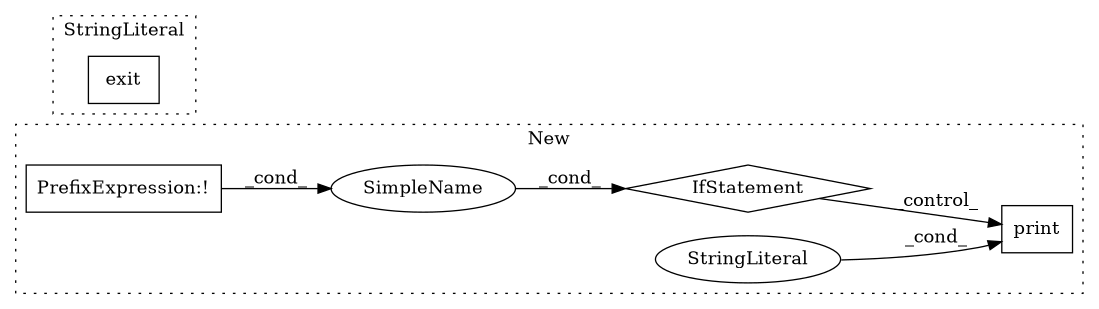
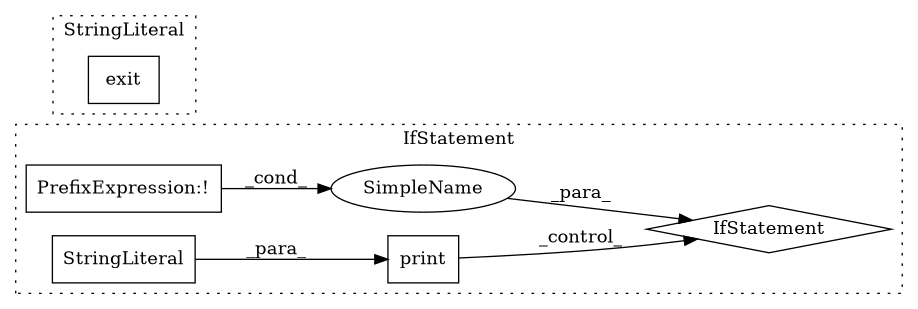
(549, 139) -> (459, 139)
(570, 179) -> (581, 193)
(904, 210) -> (572, 252)
(936, 238) -> (276, 250)
(748, 259) -> (124, 259)
